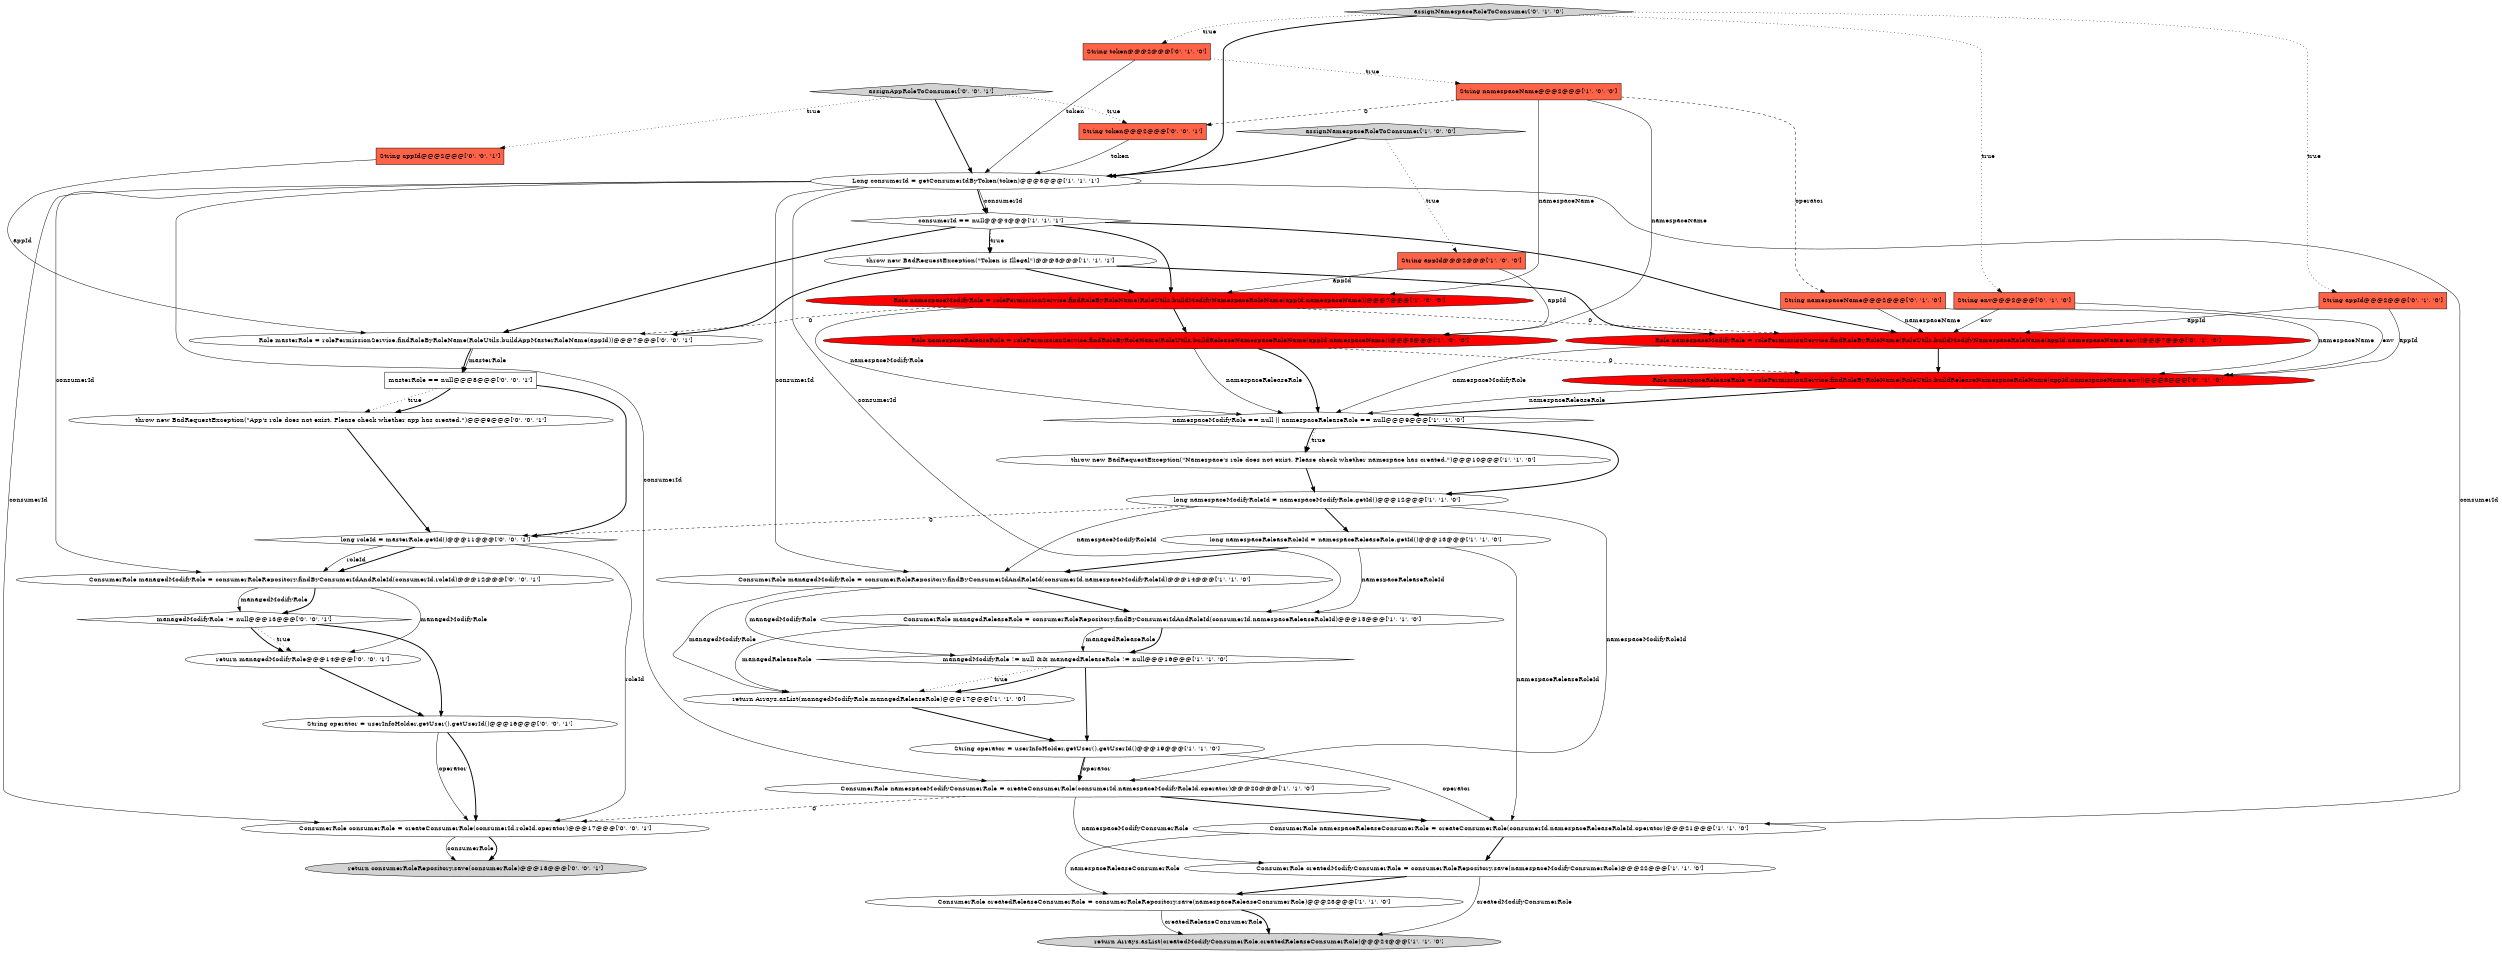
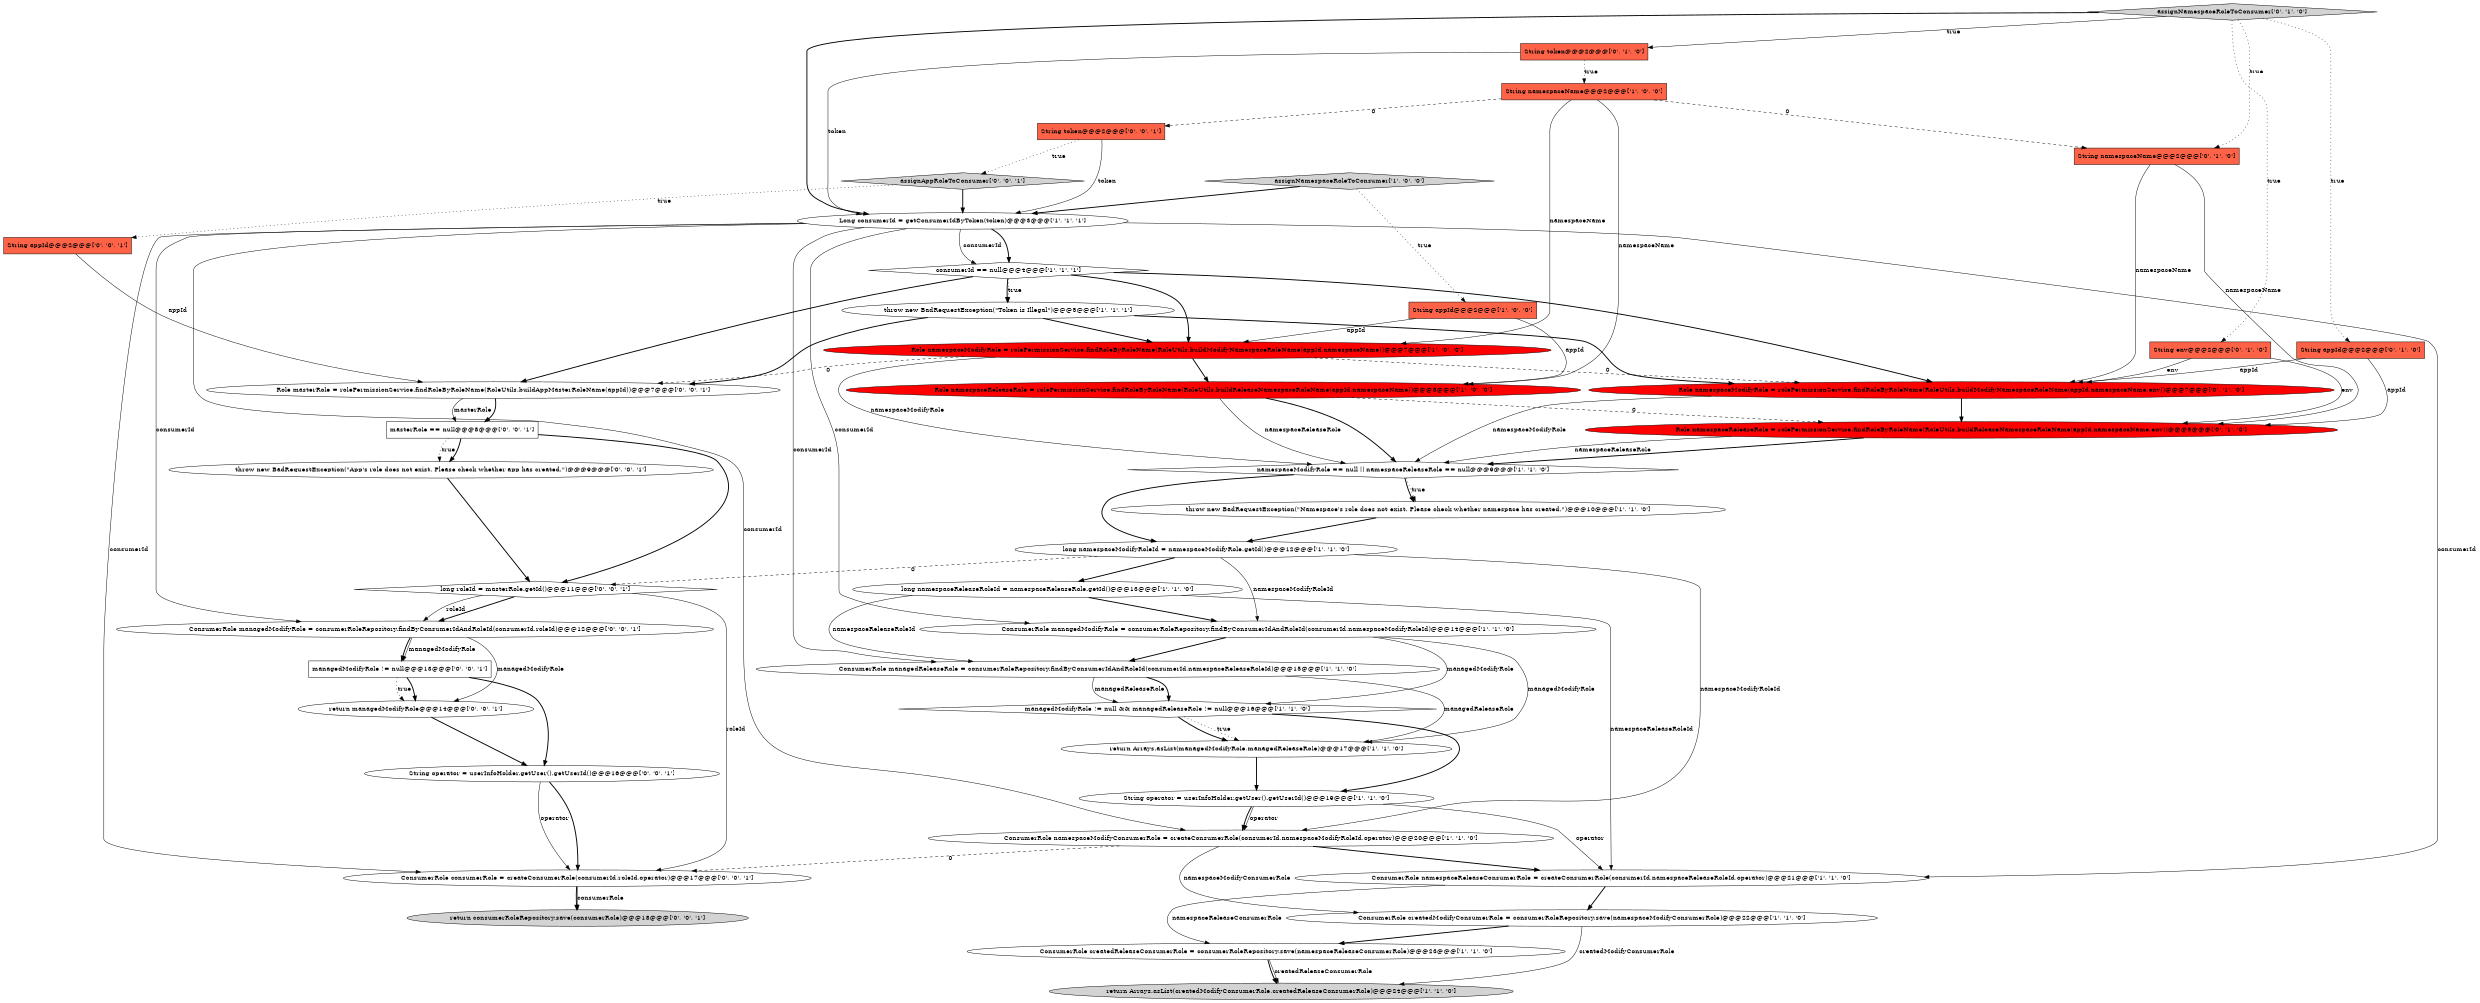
(1276, 20) -> (1909, 32)
none -> (2250, 93)
(1063, 103) -> (1032, 156)
(1810, 201) -> (1788, 112)
(244, 620) -> (400, 669)
